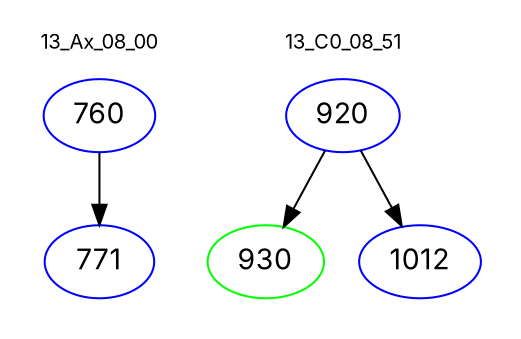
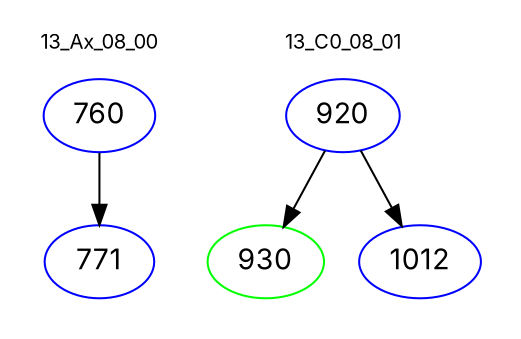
(344, 44) -> (344, 44)
